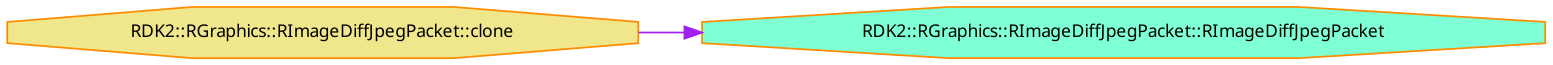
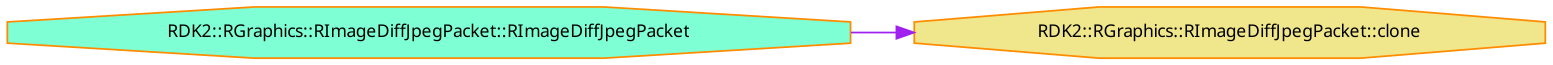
(661, 33) -> (874, 33)
